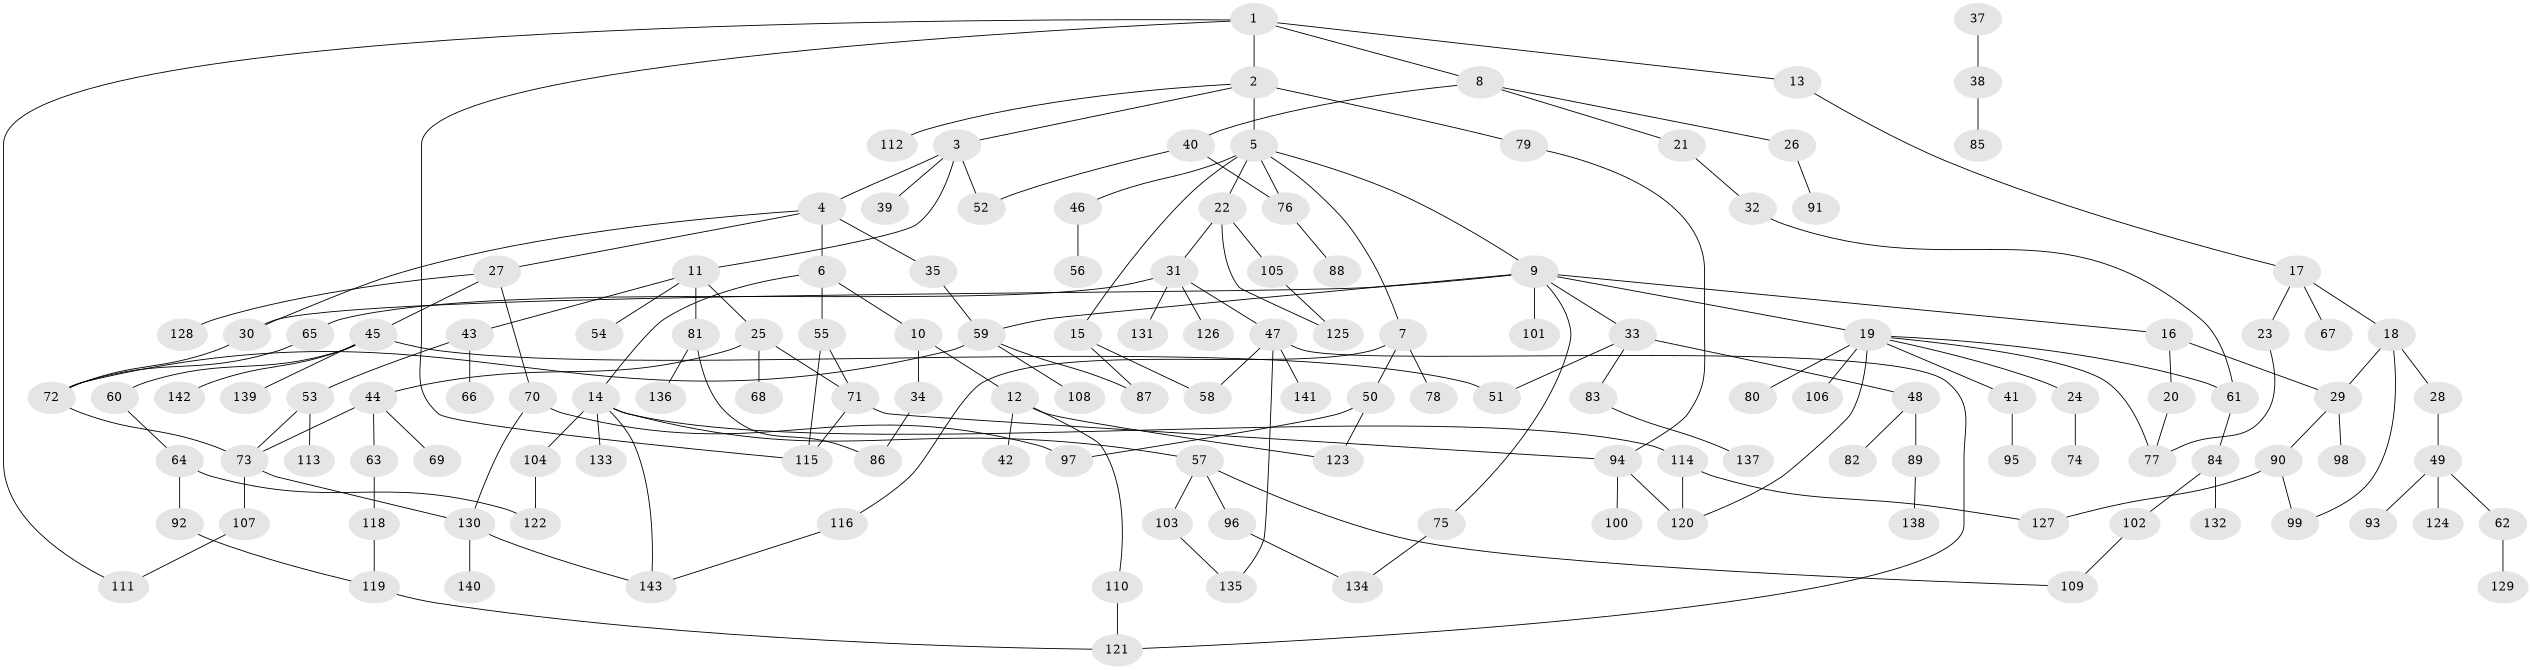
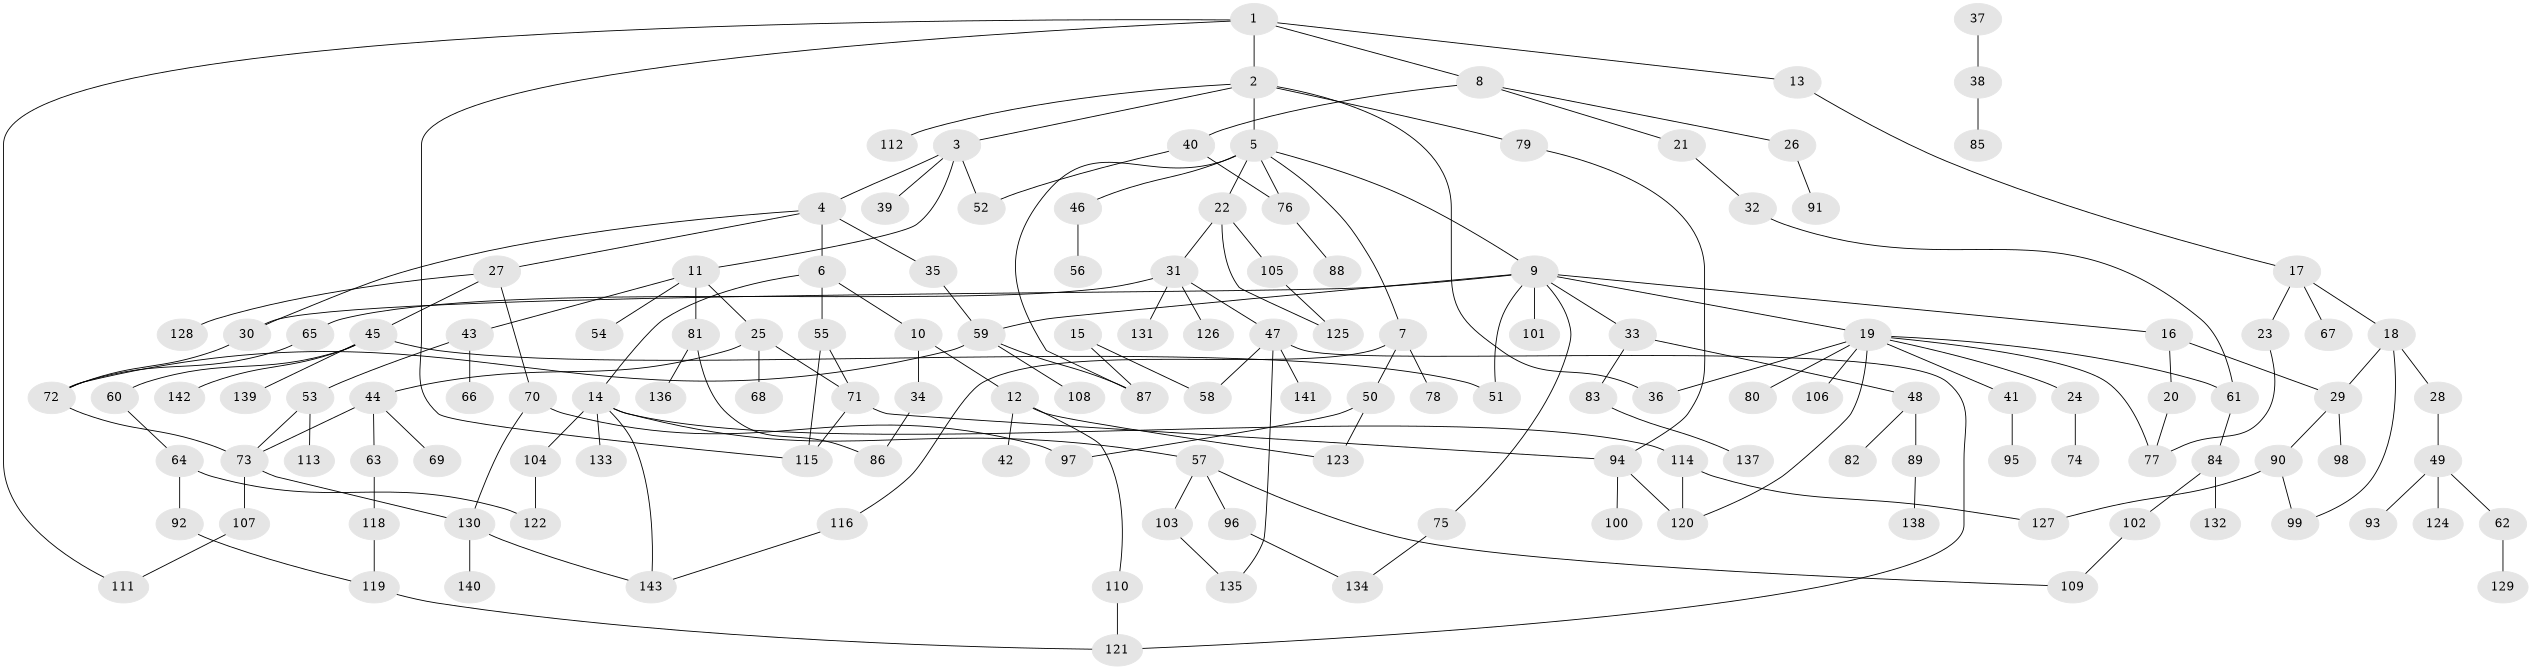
(1155, 231) -> (1030, 217)
(1570, 364) -> (1498, 331)
none -> (1656, 398)
